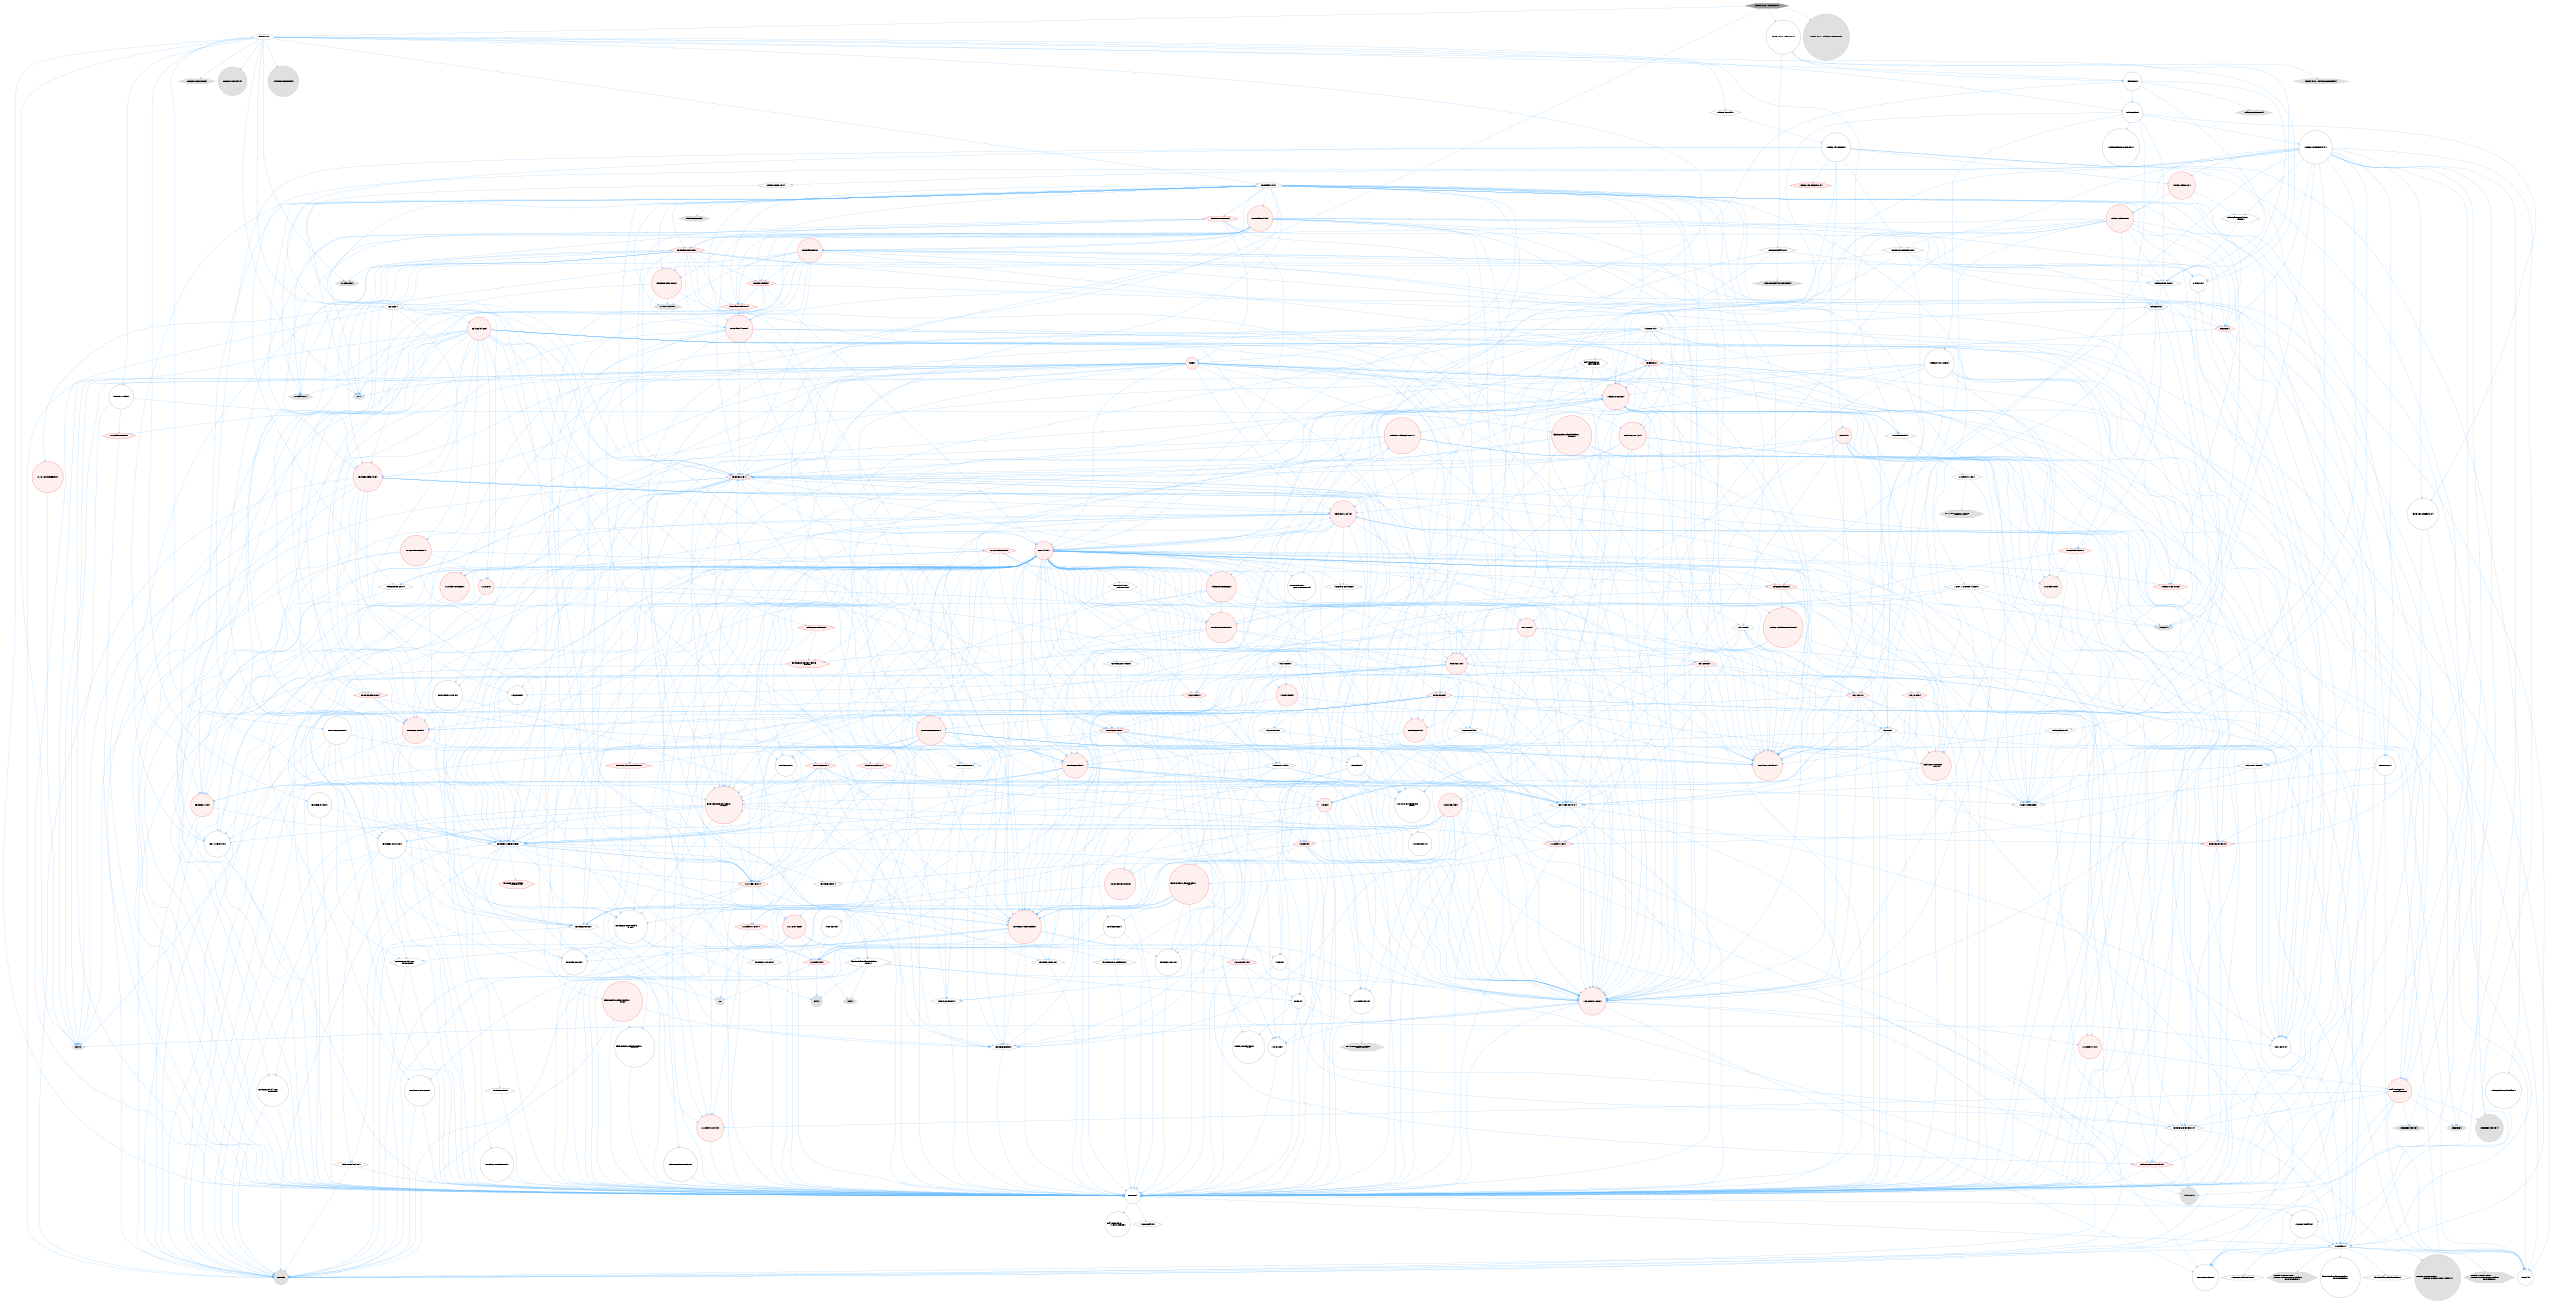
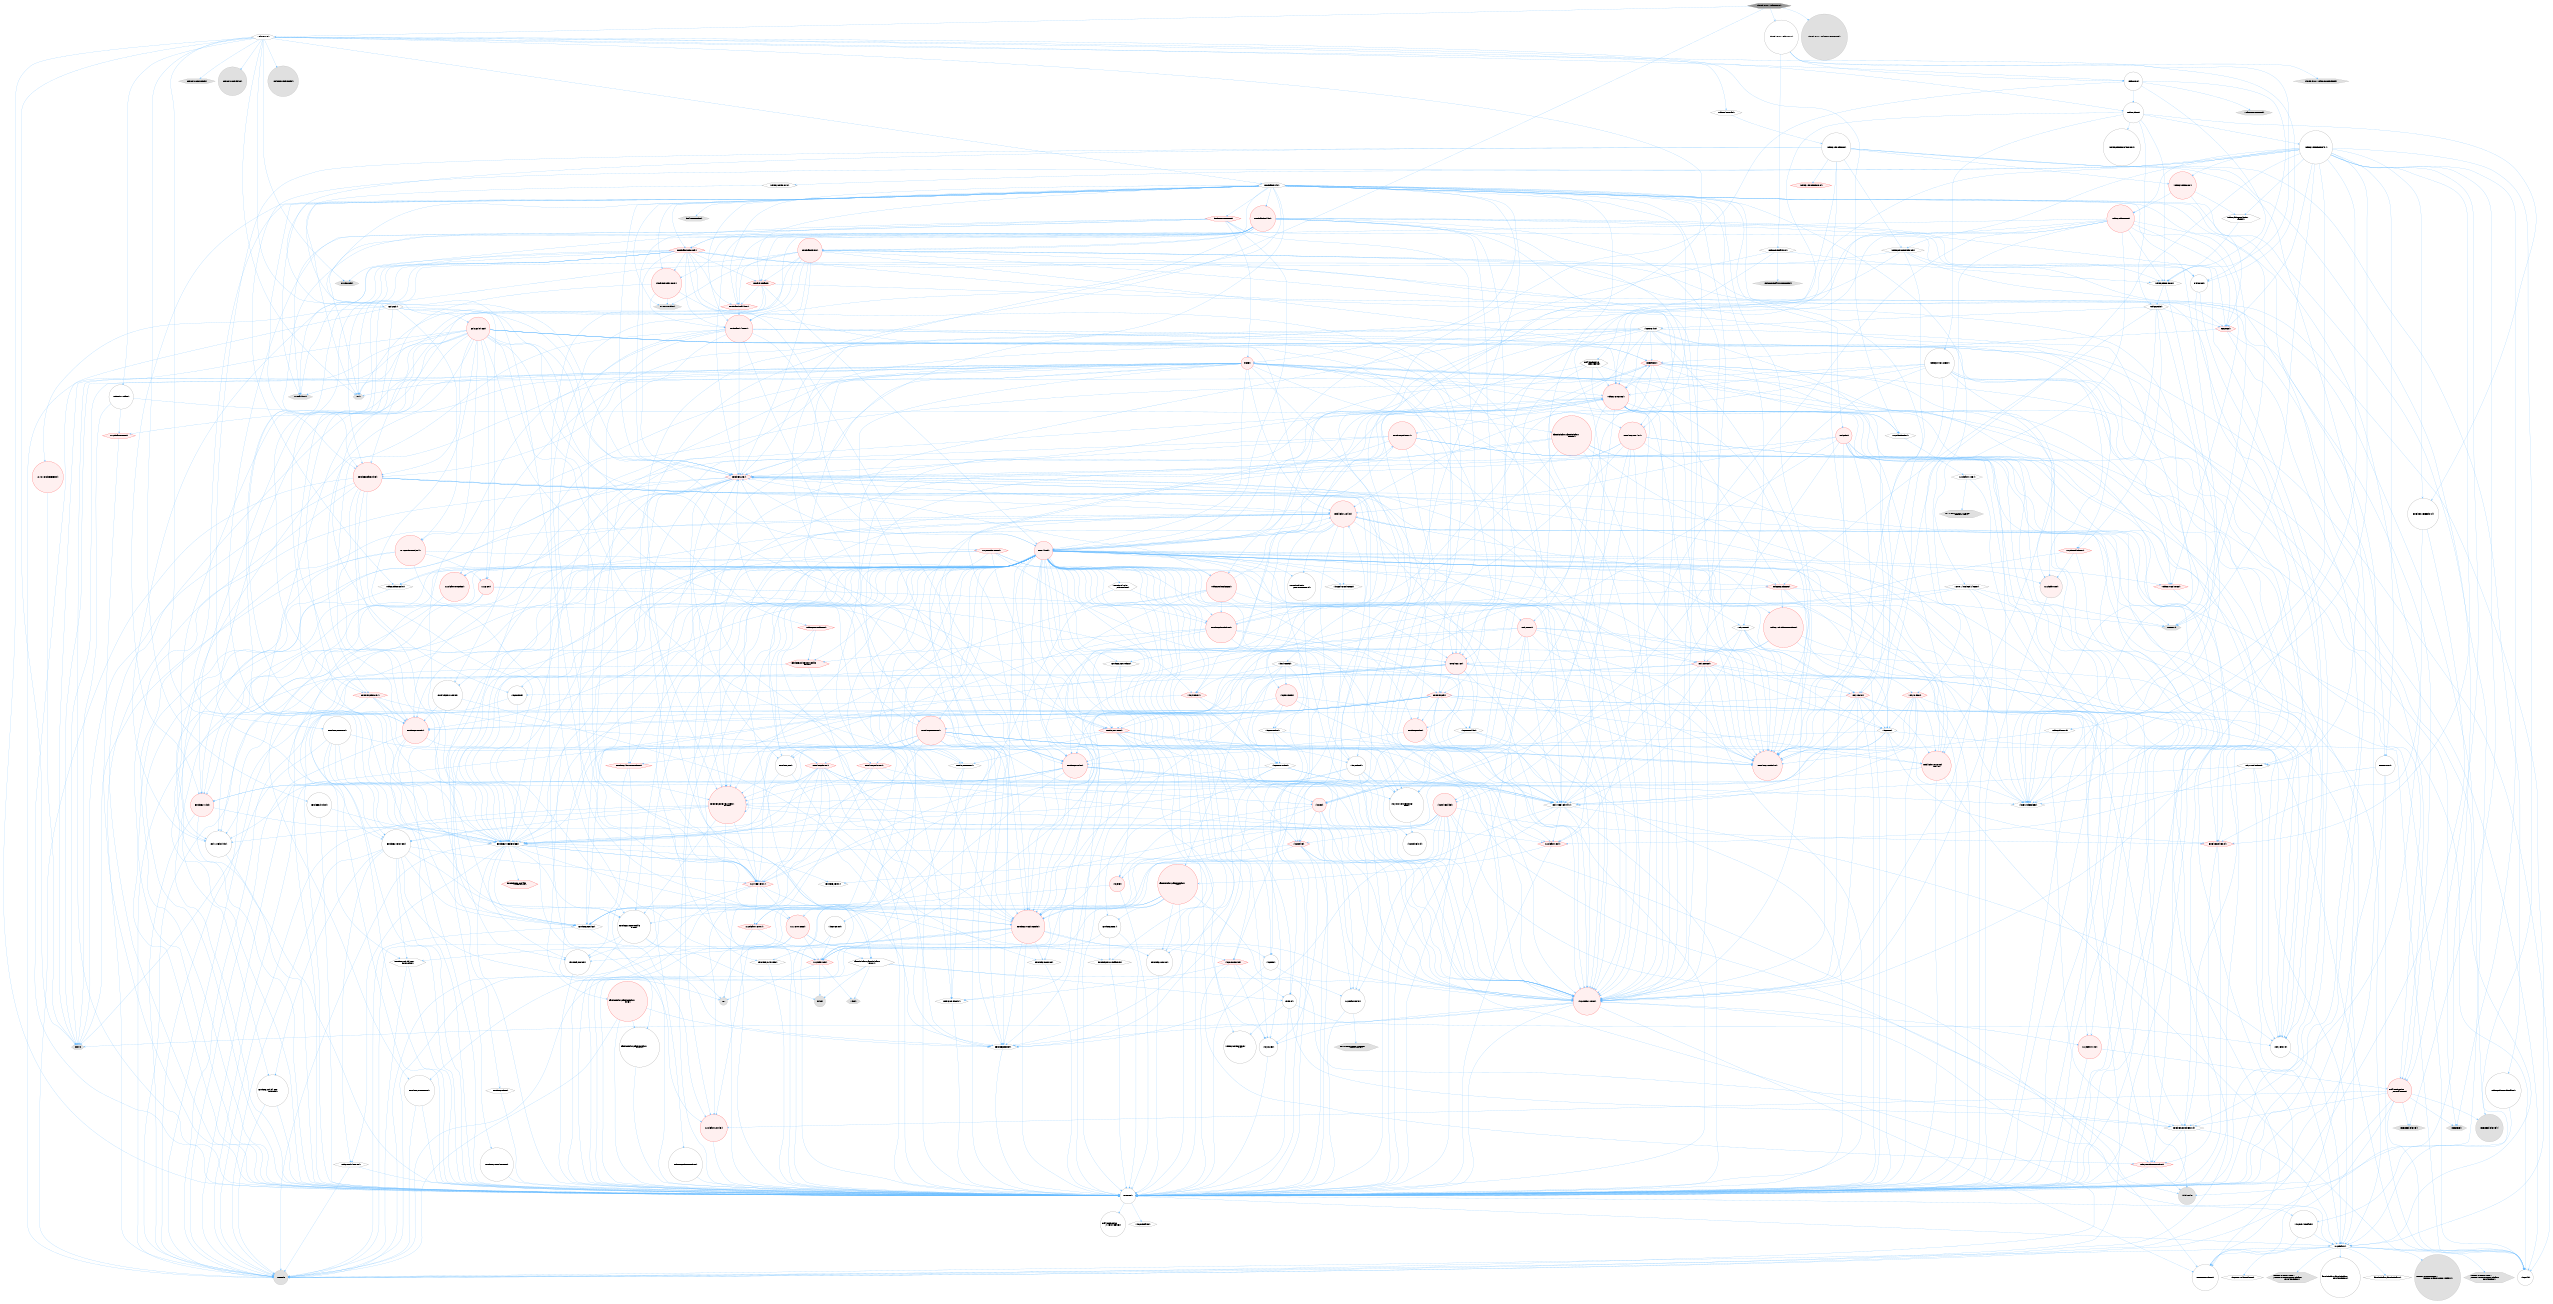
(1402, 436) -> (1402, 436)
(1120, 884) -> (1117, 884)
